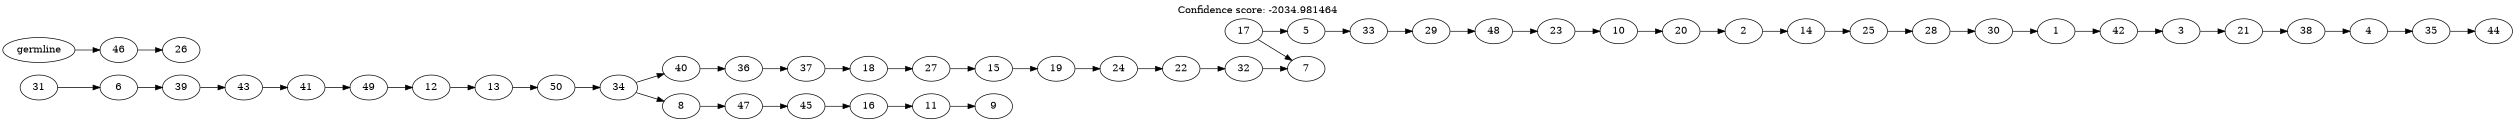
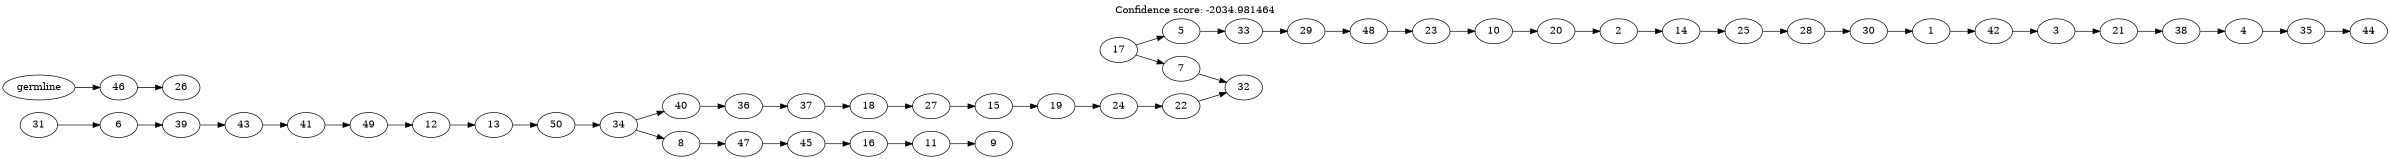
(1272, 69) -> (1209, 77)
